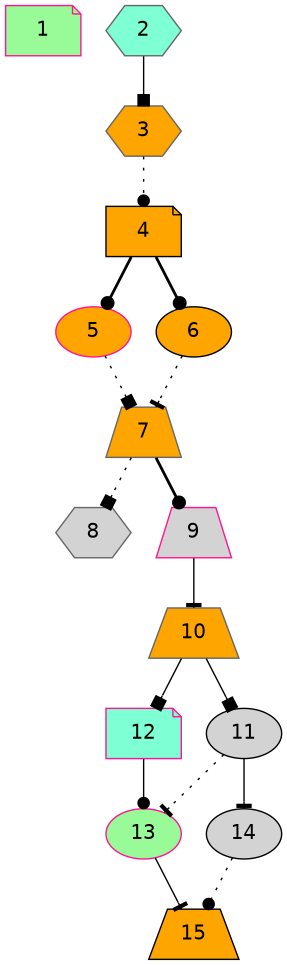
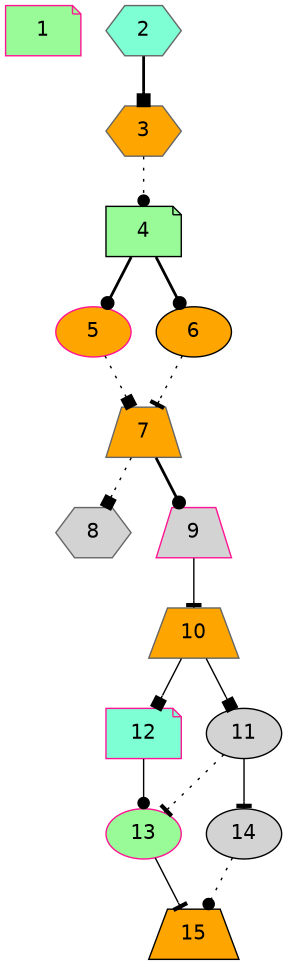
(144, 74) -> (144, 74)
(144, 231) -> (144, 231)
